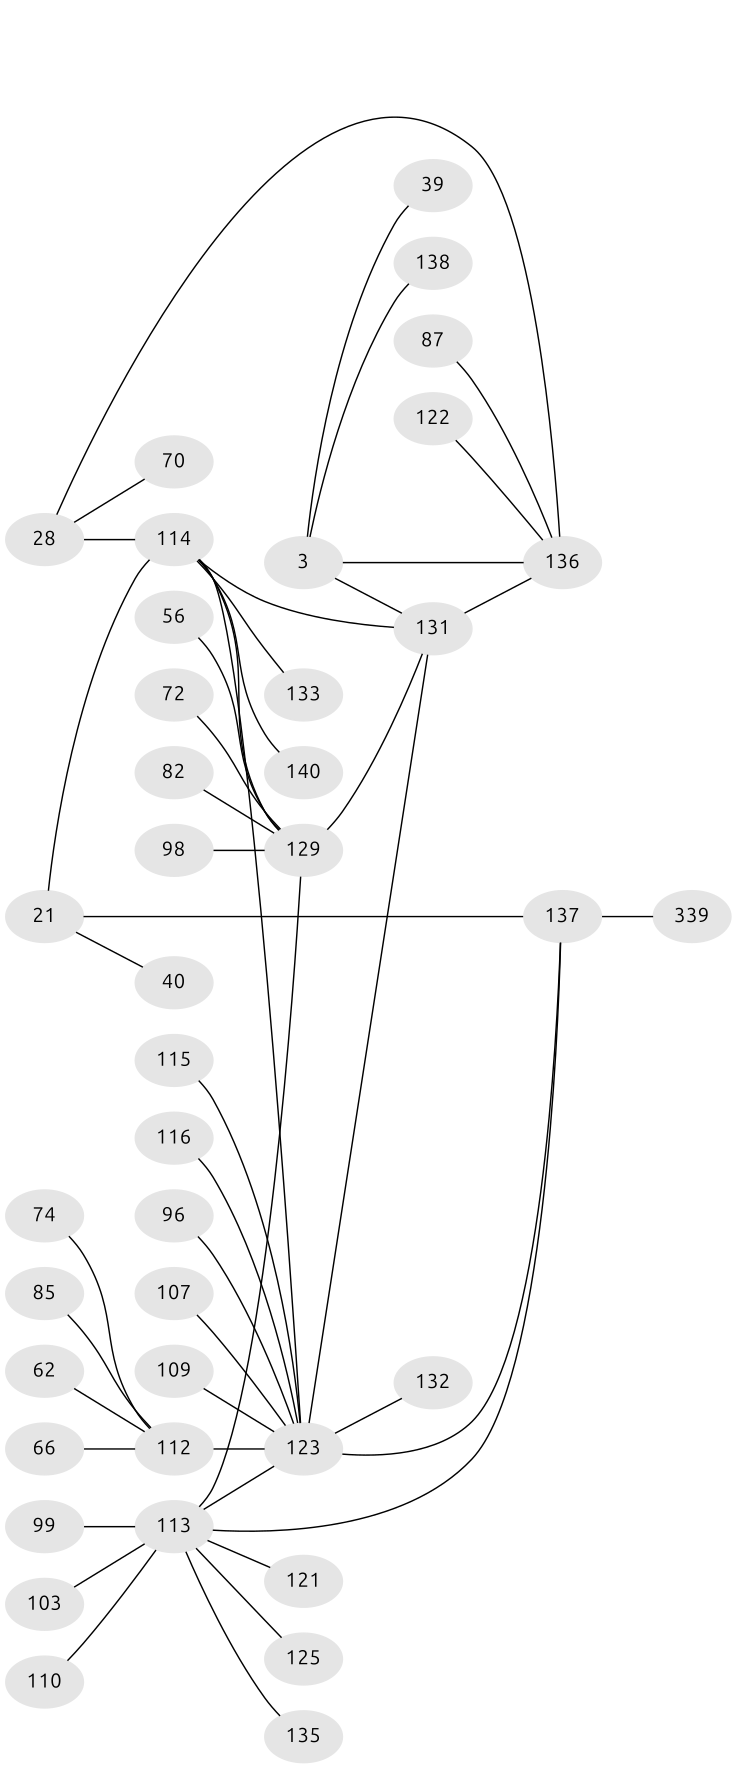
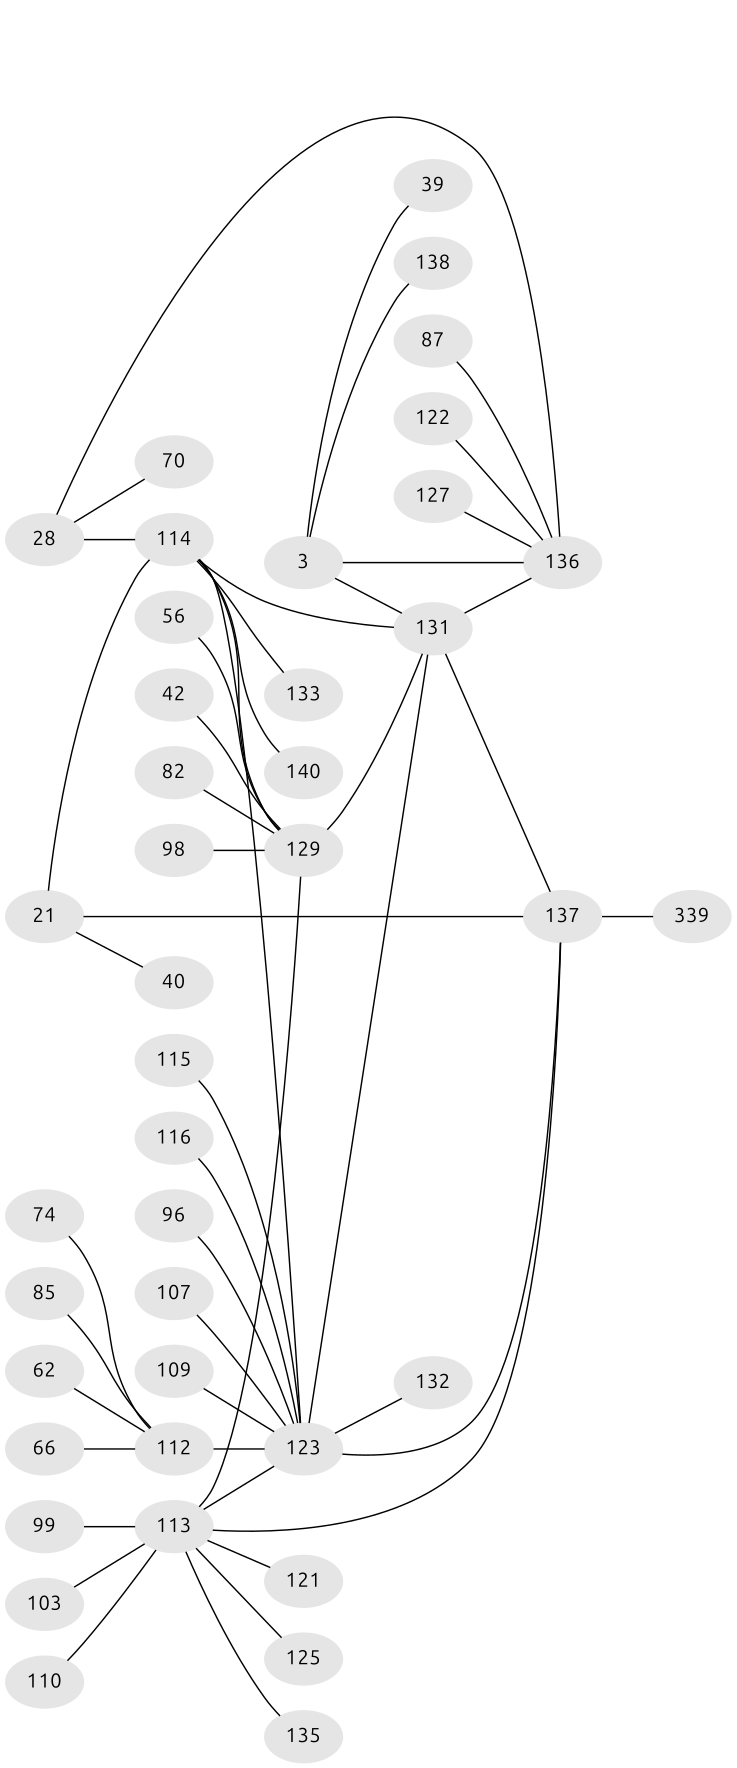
none -> (433, 496)
(174, 695) -> (174, 695)
none -> (498, 773)
